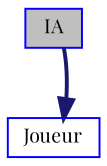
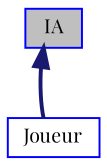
(67, 73) -> (41, 93)
